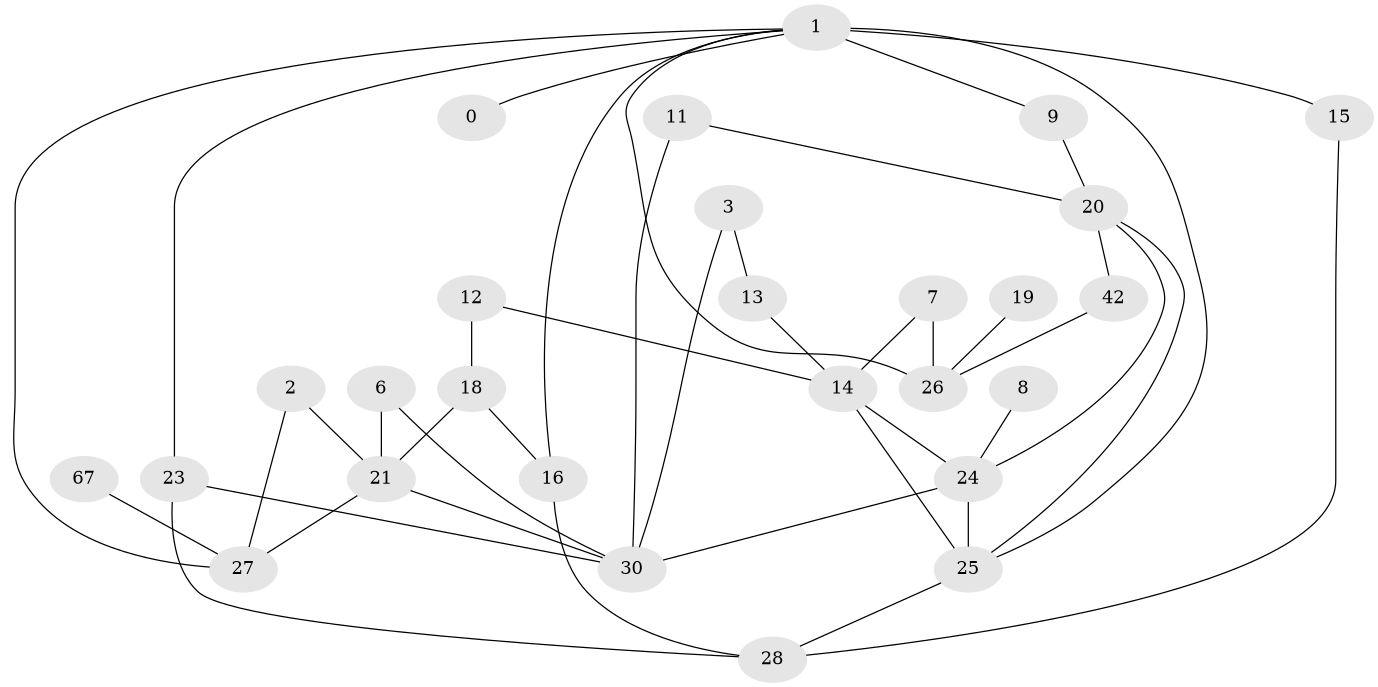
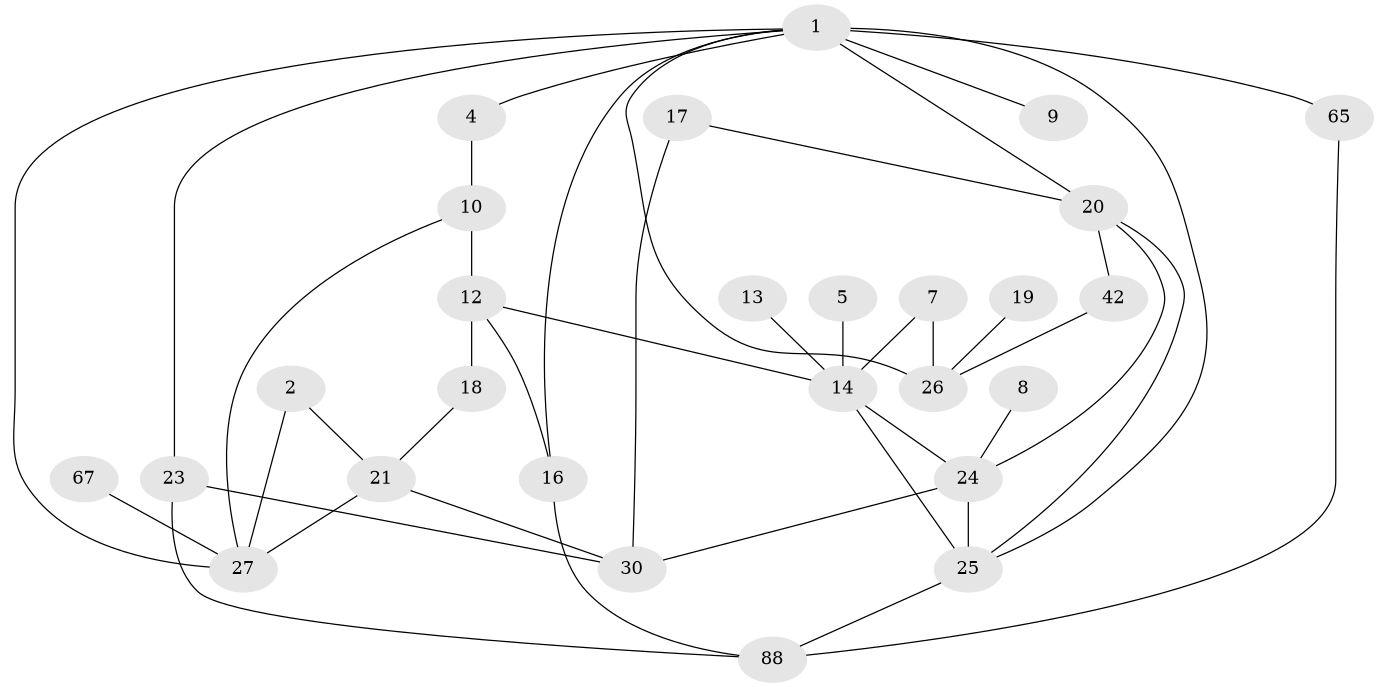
(472, 118) -> (472, 118)
(677, 118) -> (677, 118)
(1340, 118) -> (1340, 118)
(1074, 163) -> (955, 118)
none -> (472, 208)
(729, 208) -> none
none -> (843, 298)
(381, 389) -> none
(512, 434) -> (525, 385)
(773, 660) -> (773, 660)
